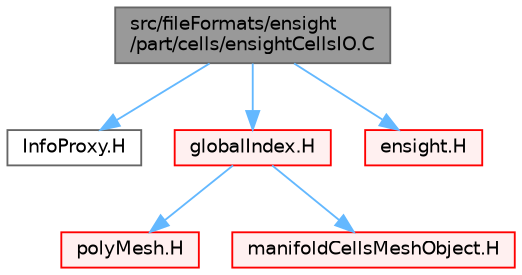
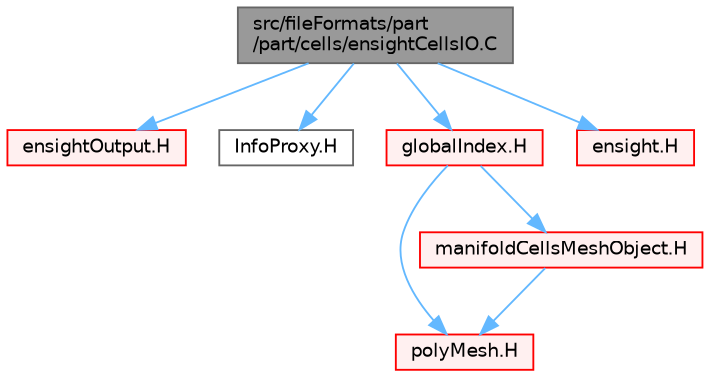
(253, 35) -> (375, 35)
none -> (97, 148)
none -> (519, 295)
